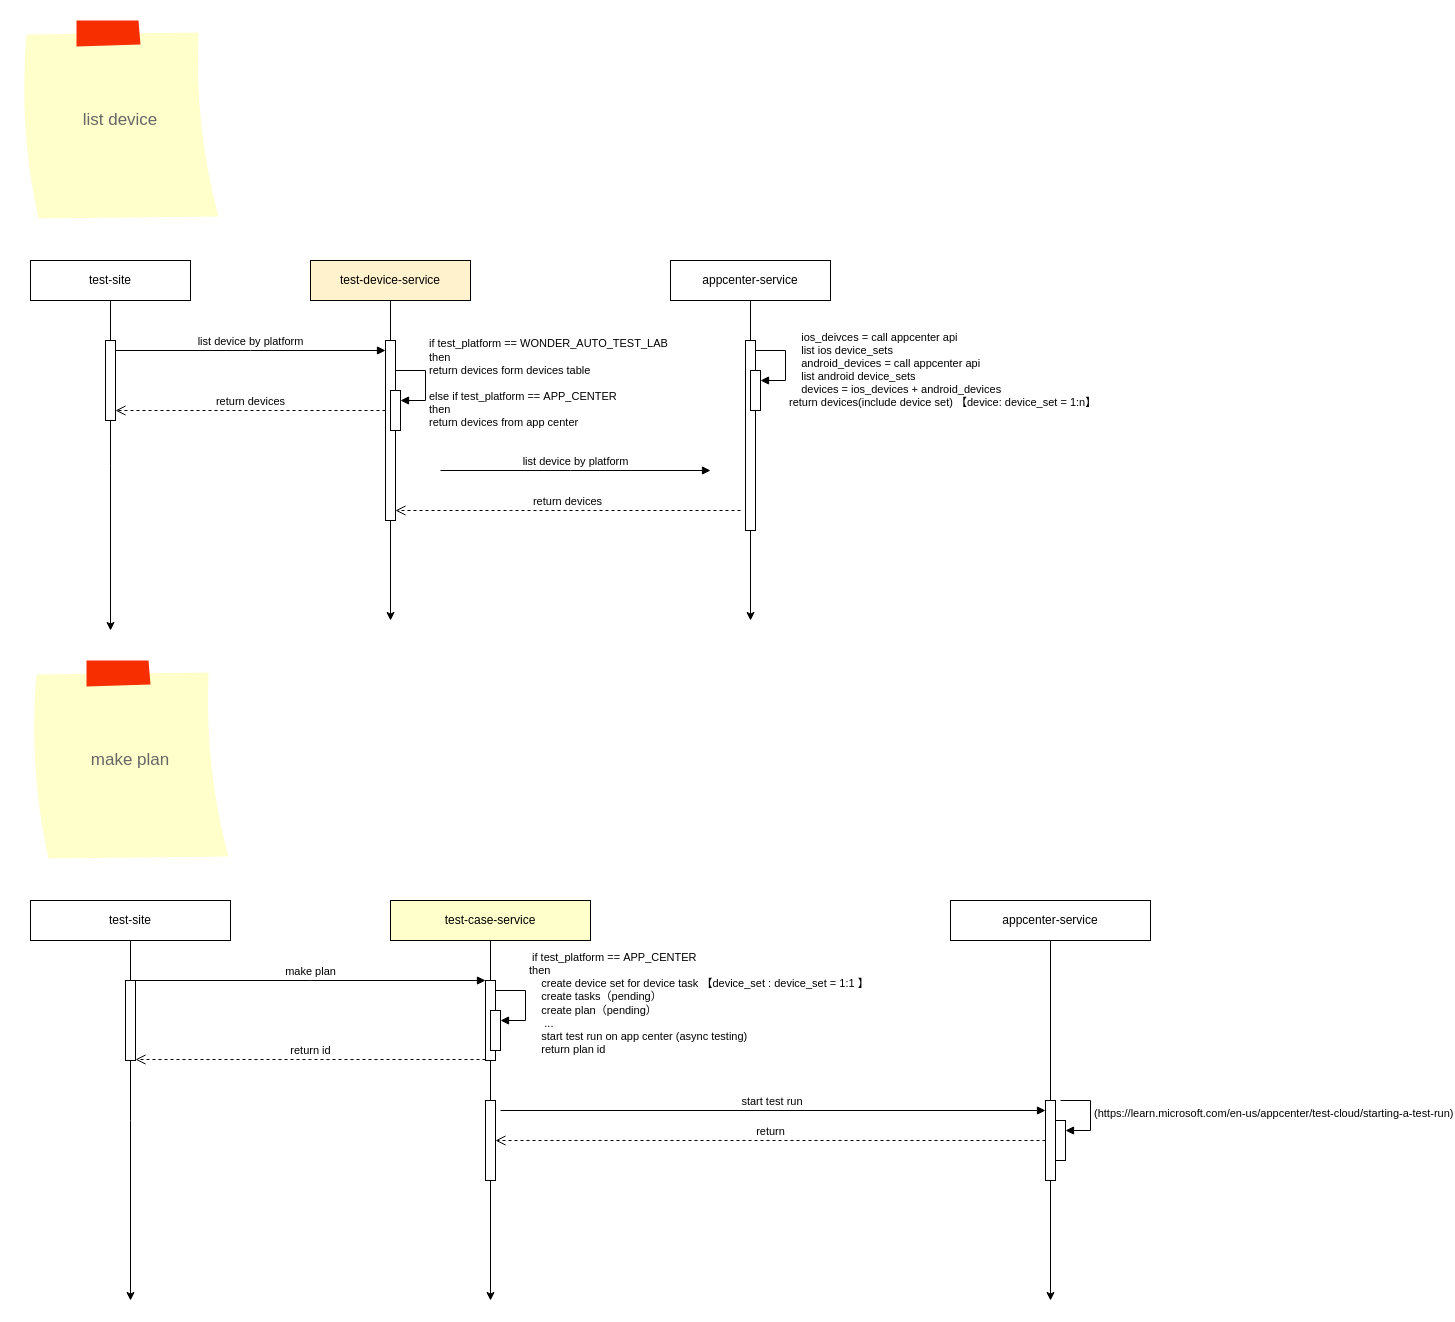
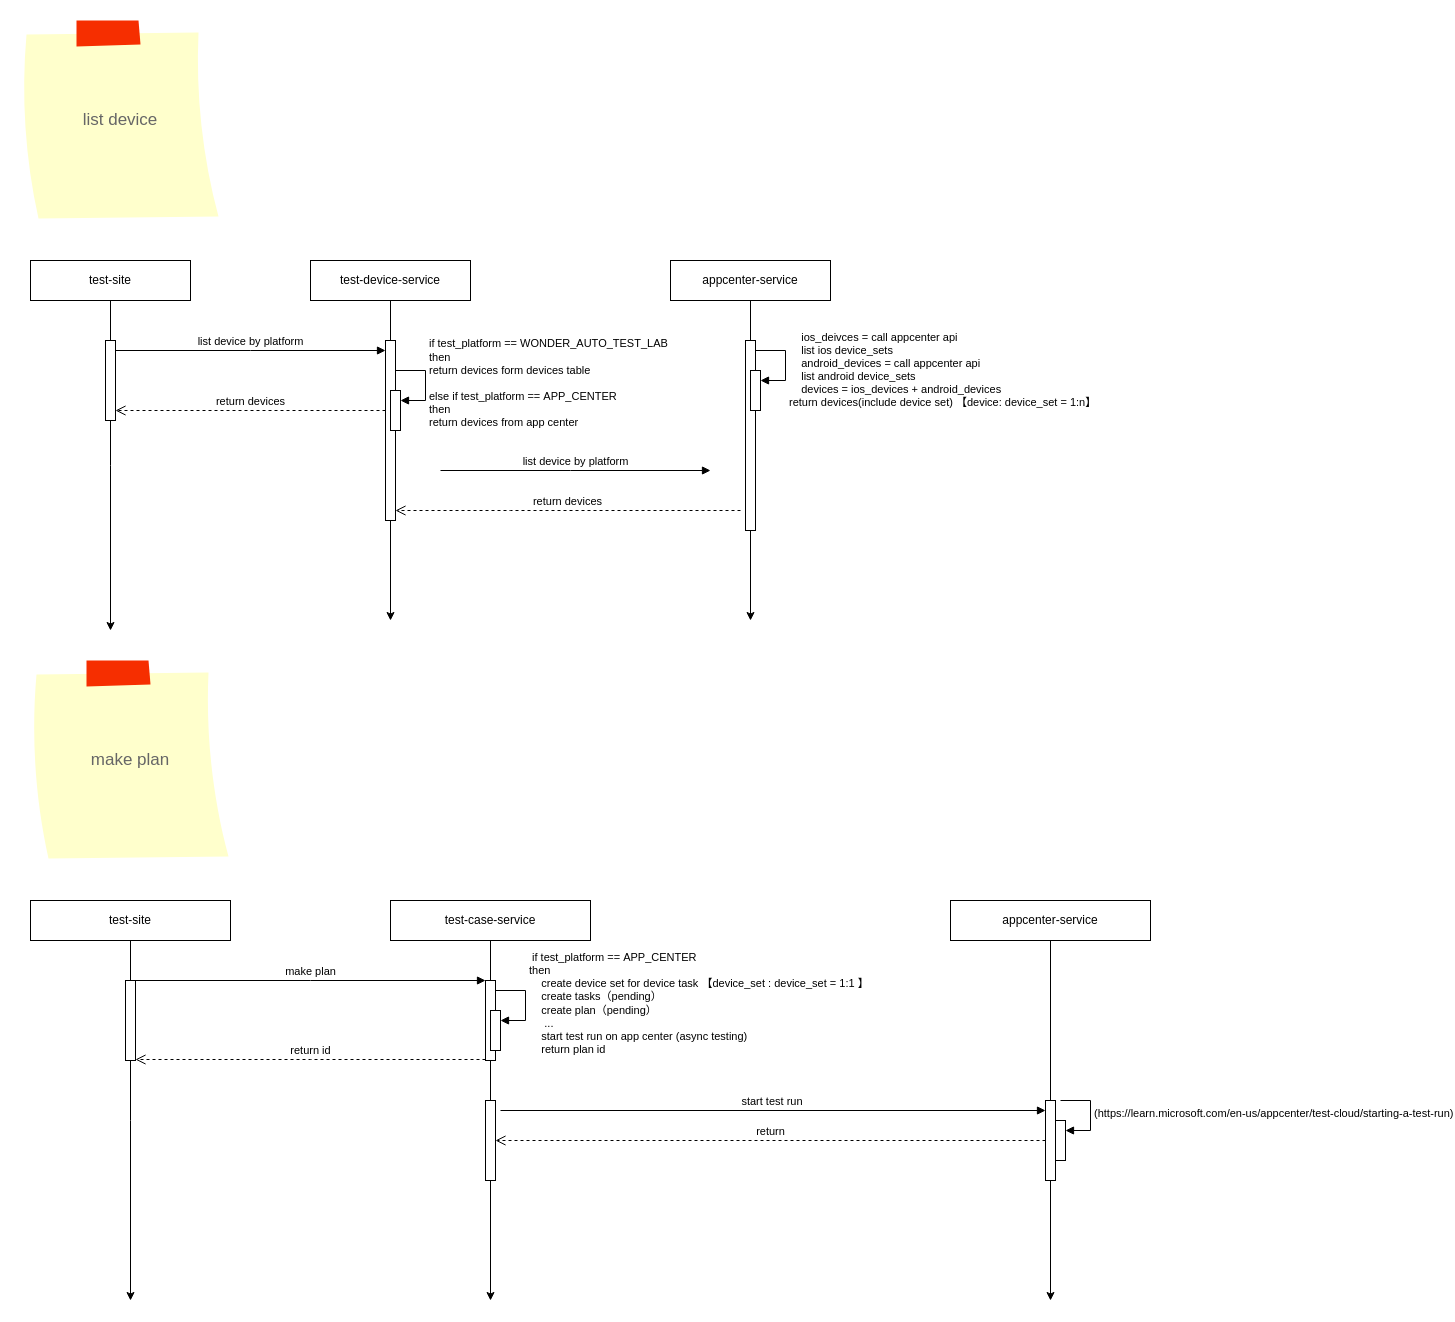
(391, 281) -> (391, 281)
(491, 921) -> (491, 921)
